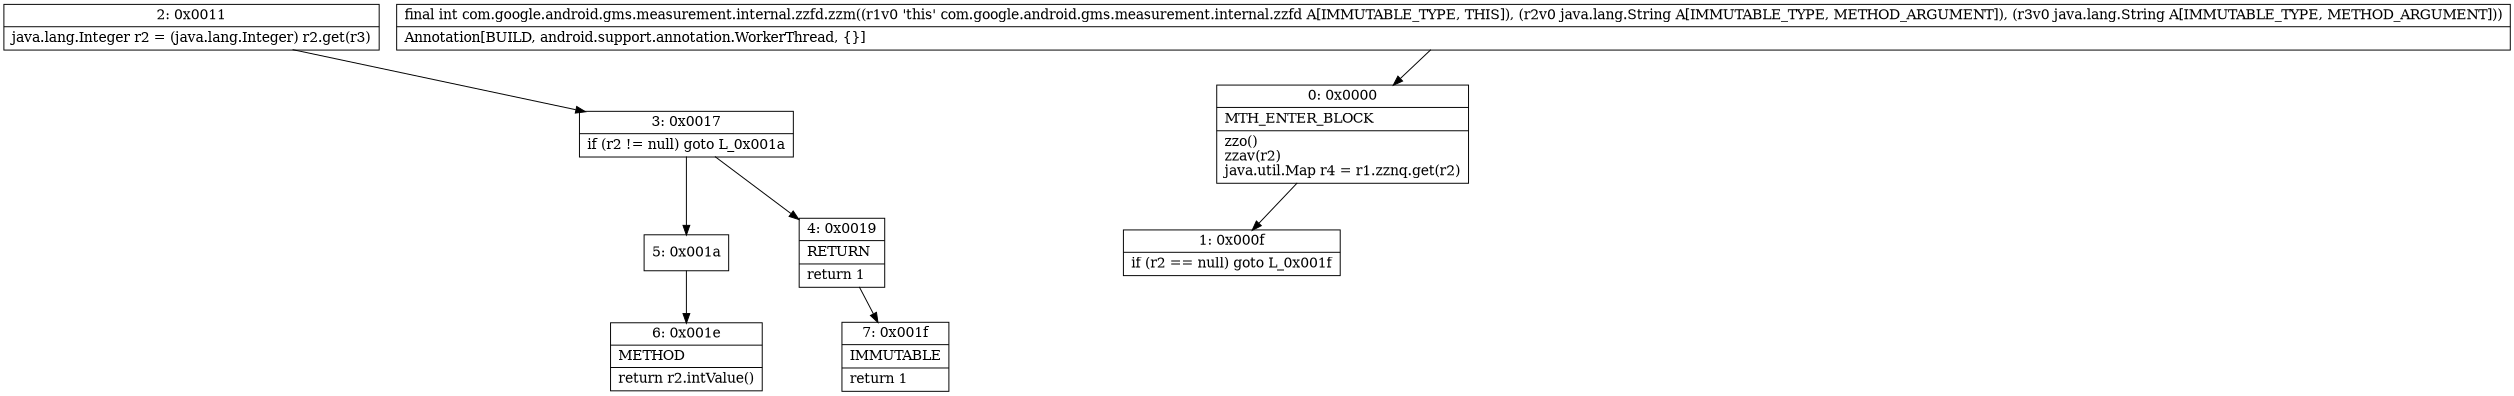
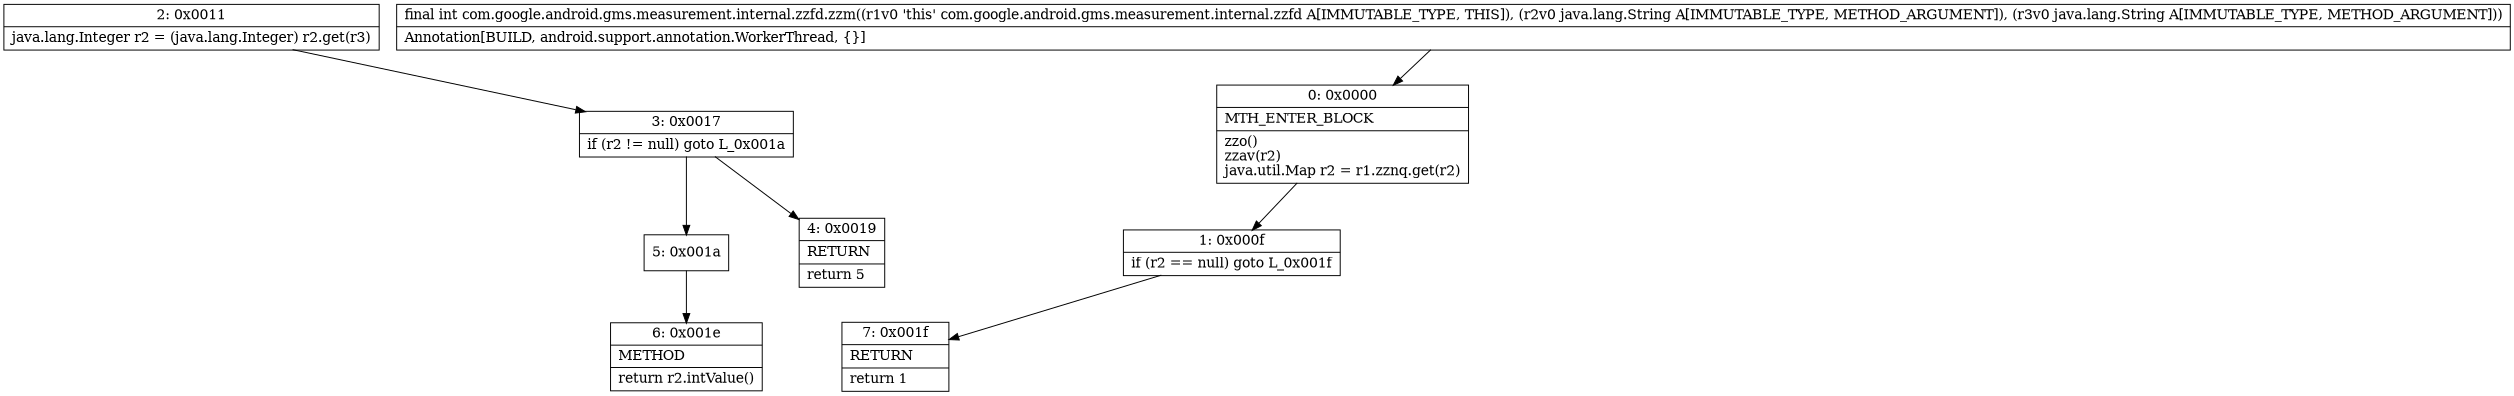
(1343, 171) -> (1343, 171)
(836, 275) -> (836, 275)
(866, 300) -> (1060, 306)
(895, 356) -> (881, 356)
